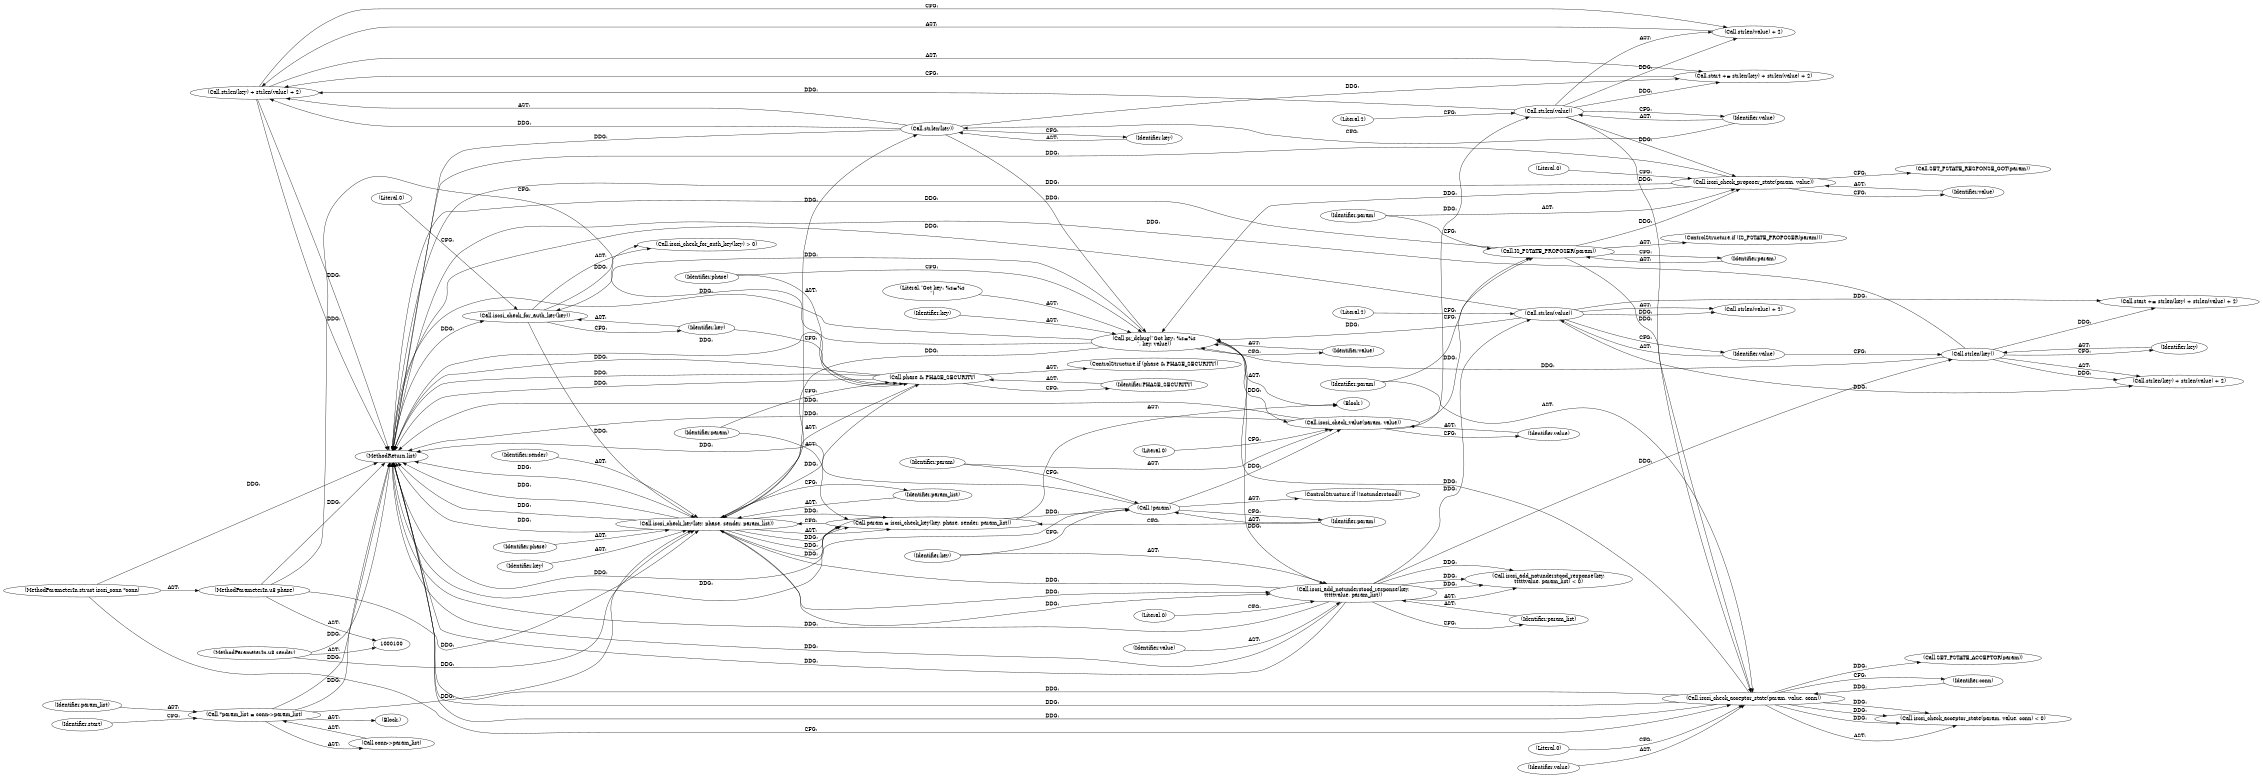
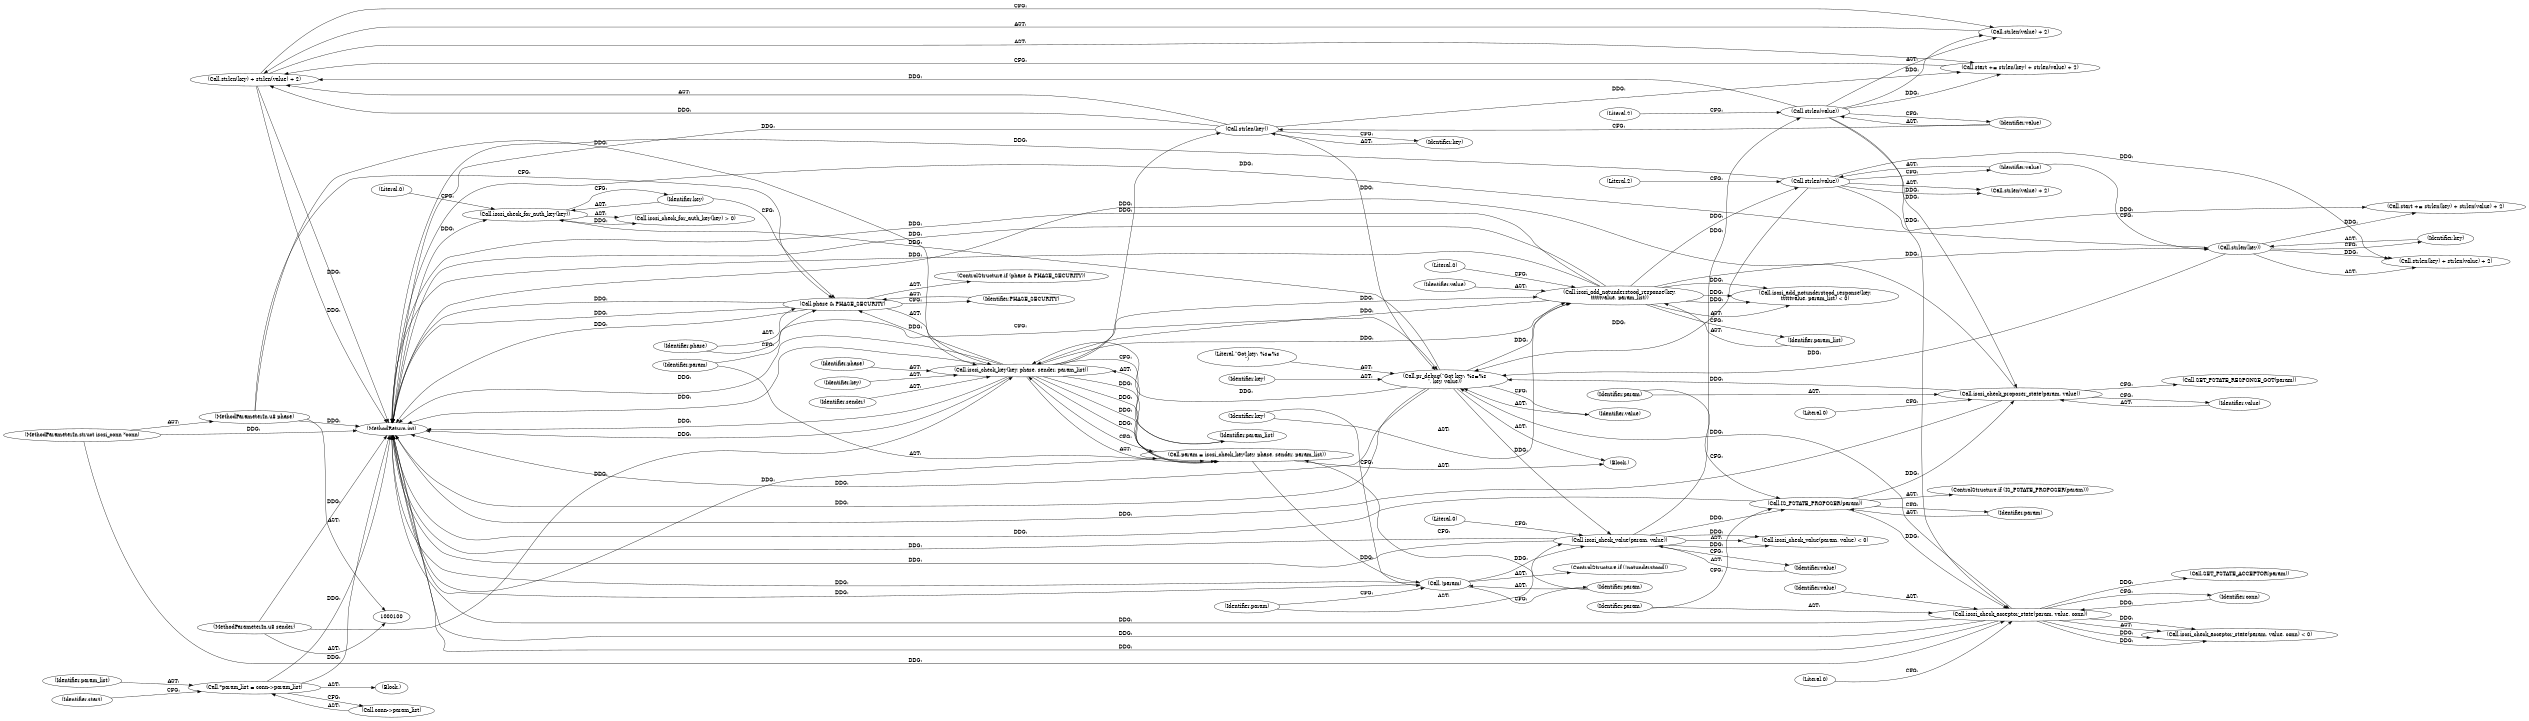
(594, 433) -> none
(392, 457) -> (392, 429)
none -> (1815, 541)
(542, 684) -> none
(812, 730) -> (916, 661)
(335, 744) -> (335, 698)
